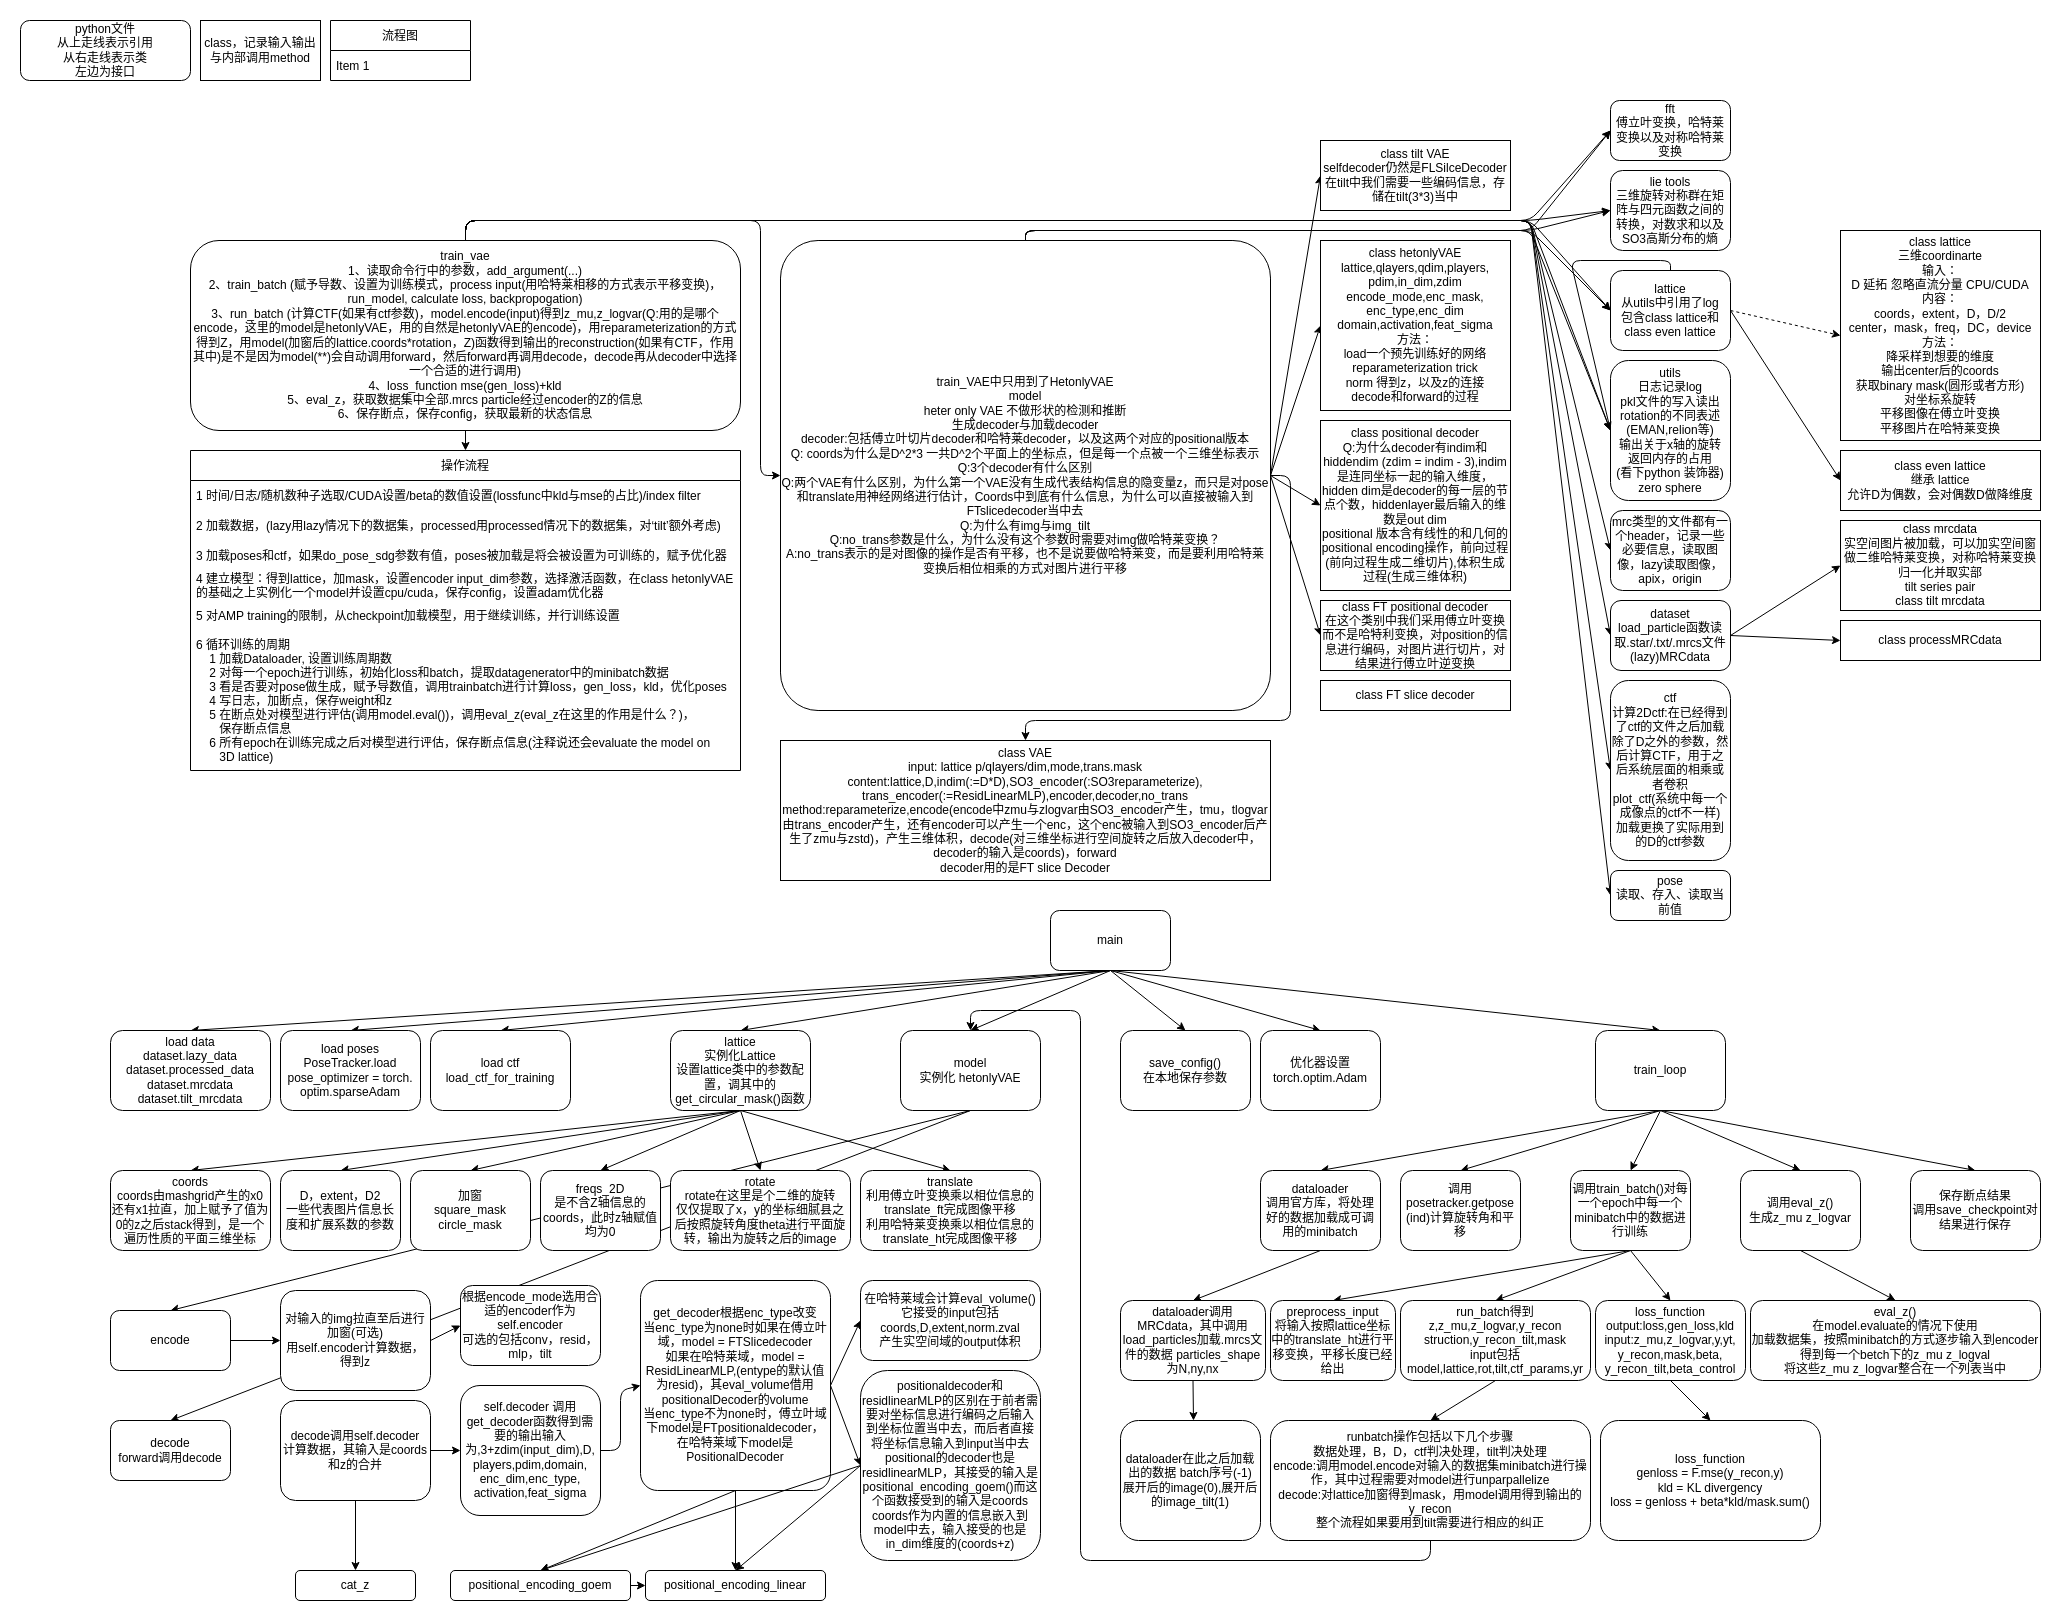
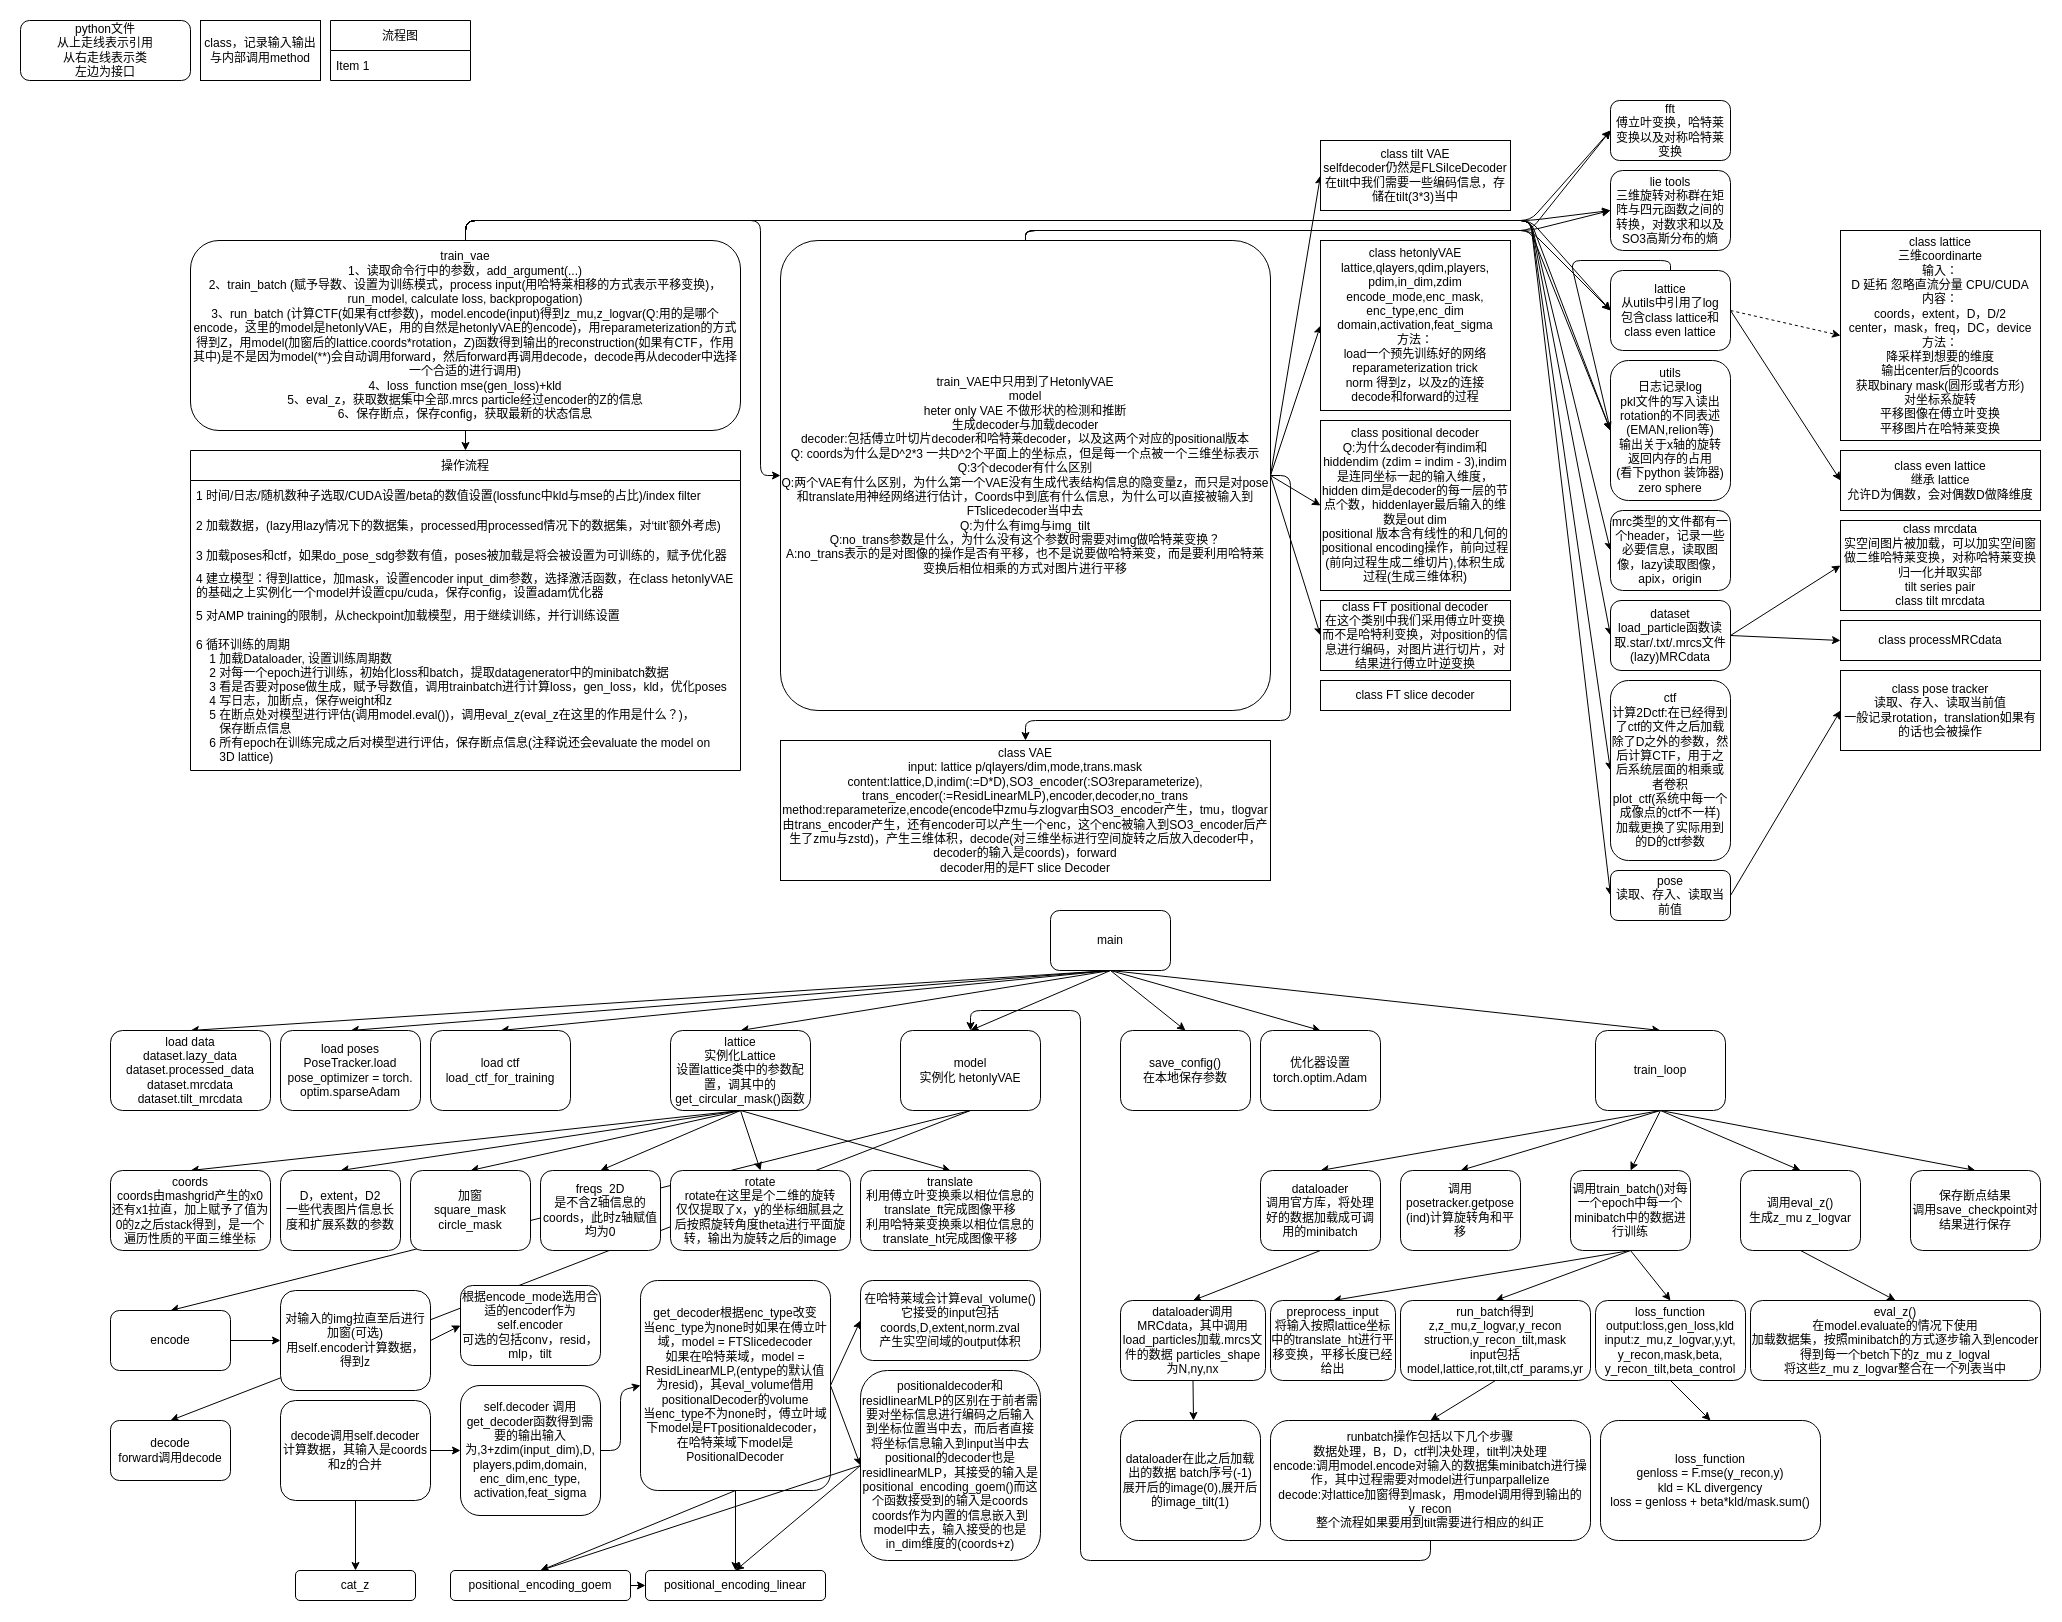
none -> (1941, 711)
none -> (1784, 806)
